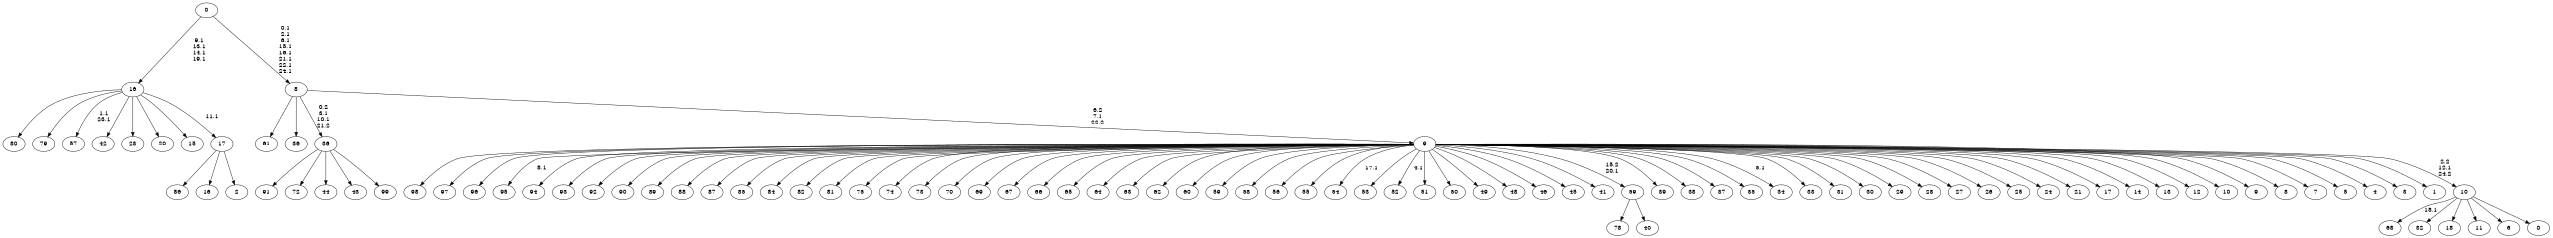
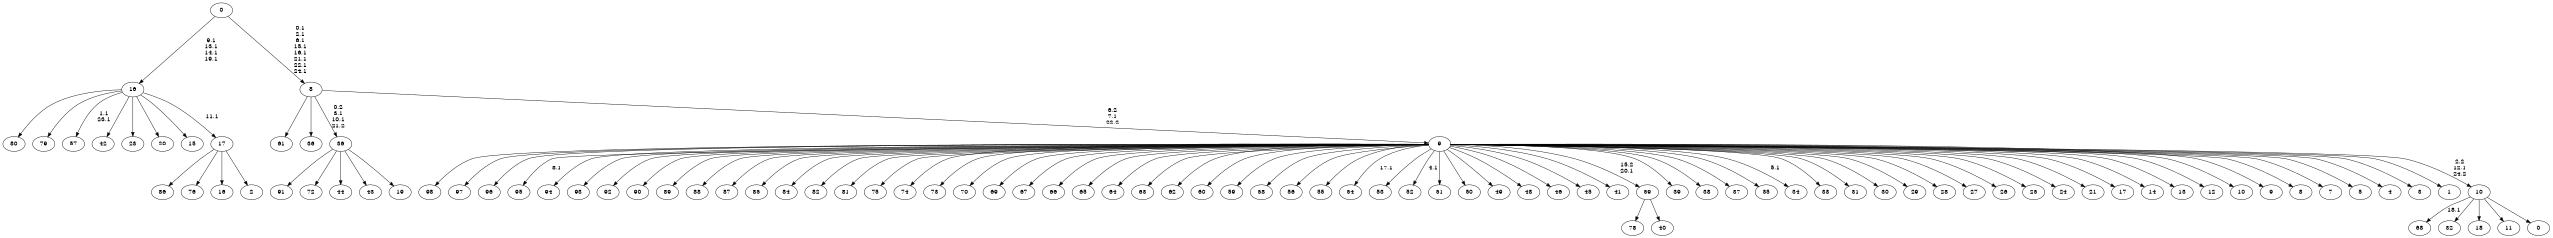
none -> (192, 192)
(385, 192) -> (400, 192)
(2509, 228) -> none
